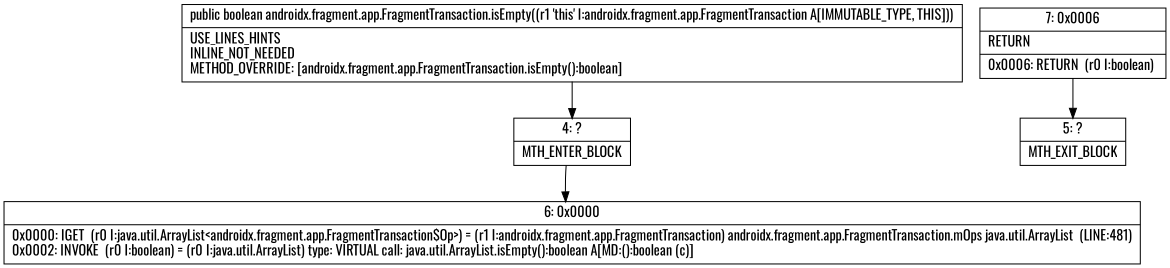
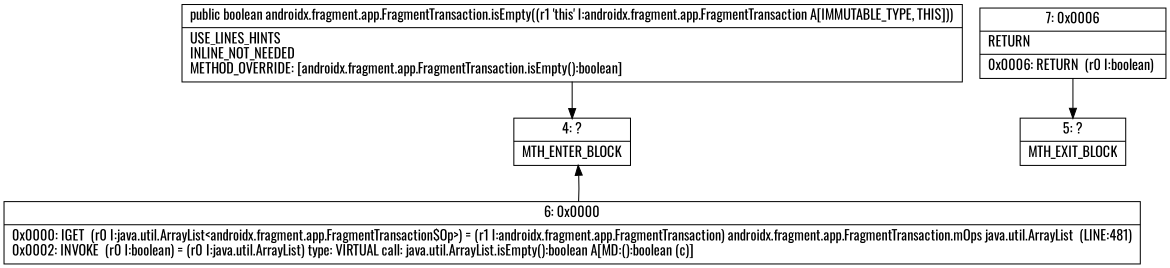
(565, 179) -> (579, 189)
